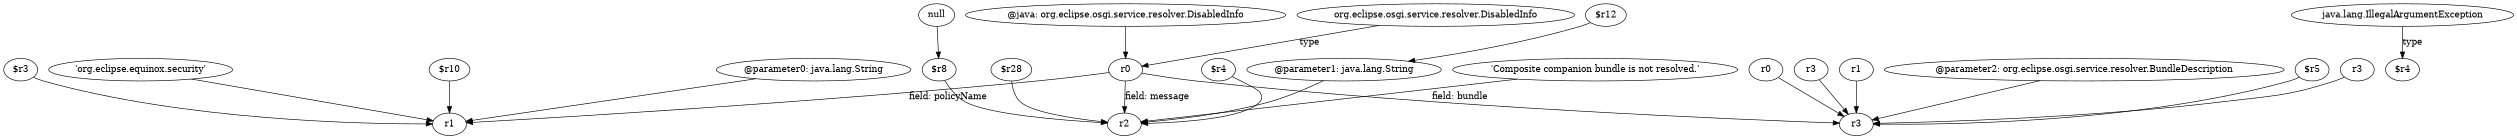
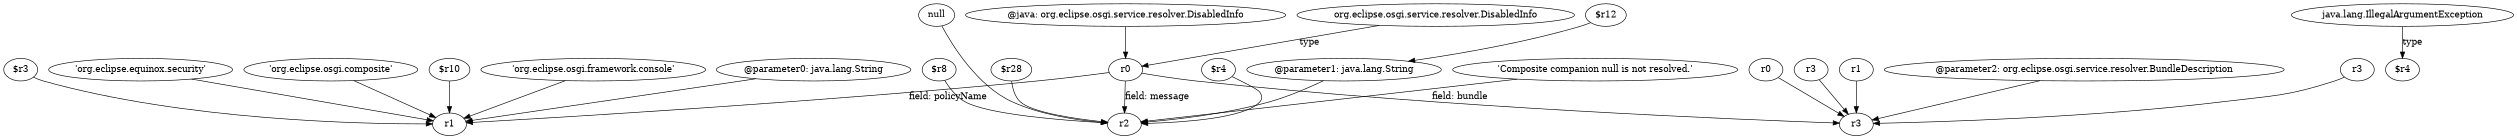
(938, 39) -> (1006, 99)
none -> (331, 70)
none -> (593, 70)
(1595, 70) -> (1595, 70)
(2312, 70) -> none
